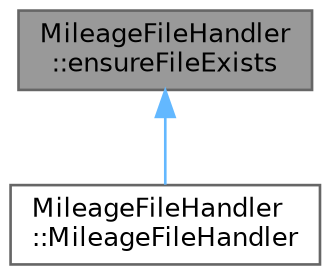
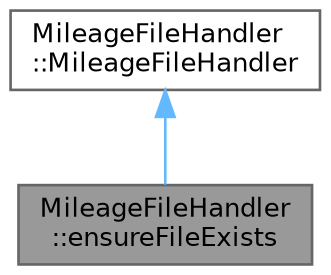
(165, 151) -> (165, 151)
